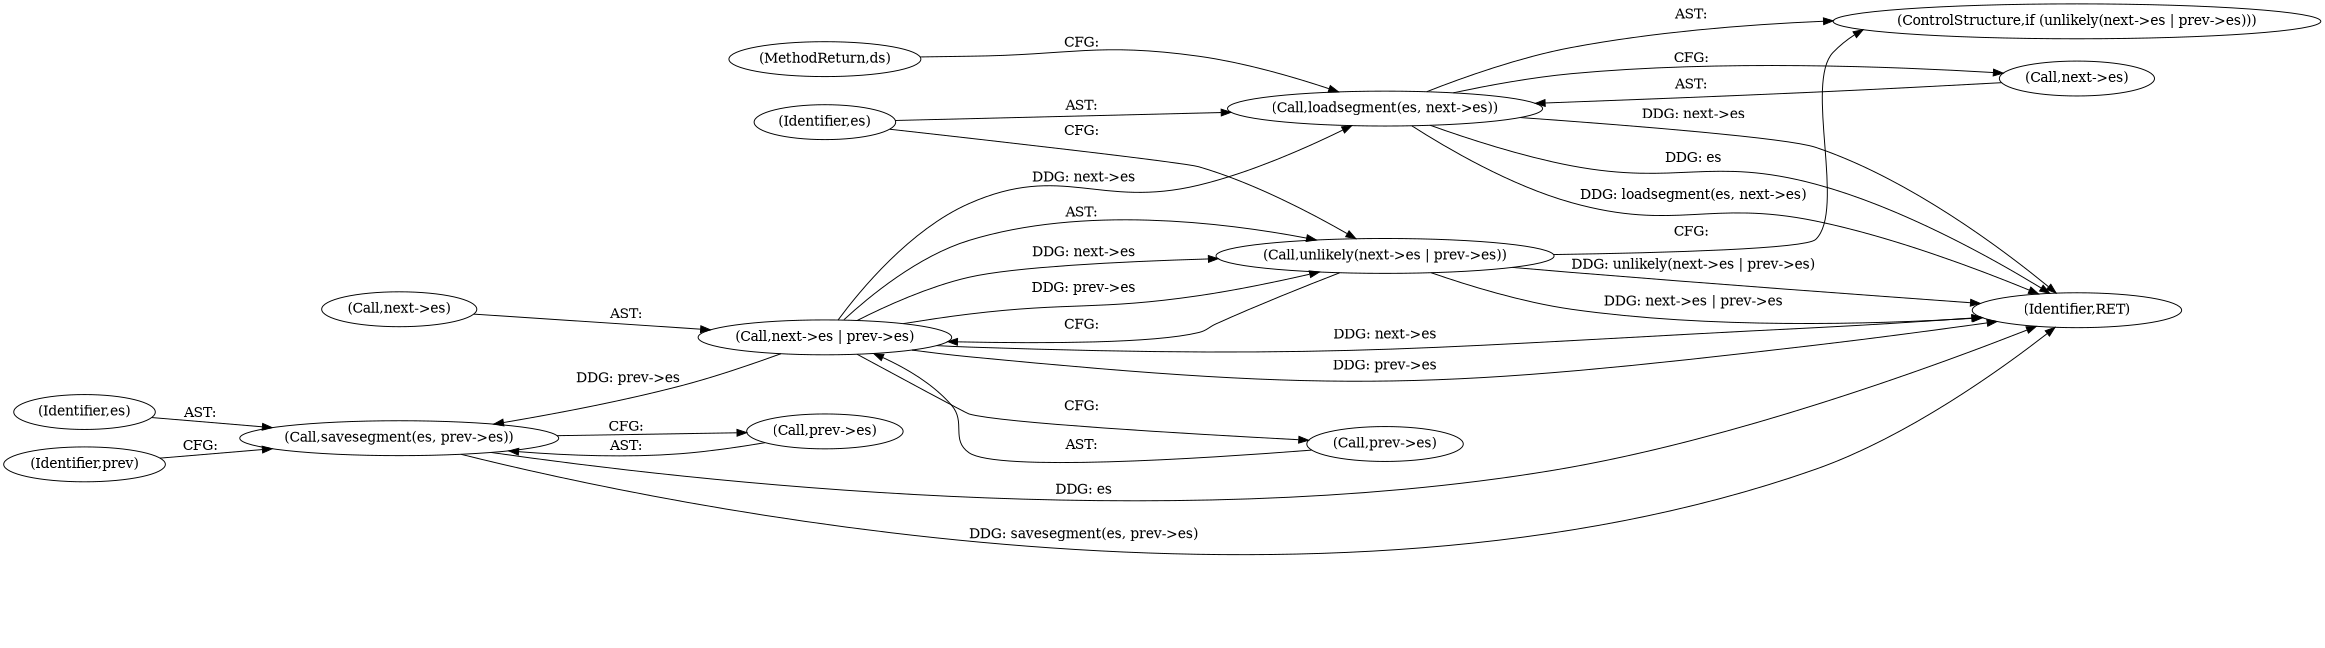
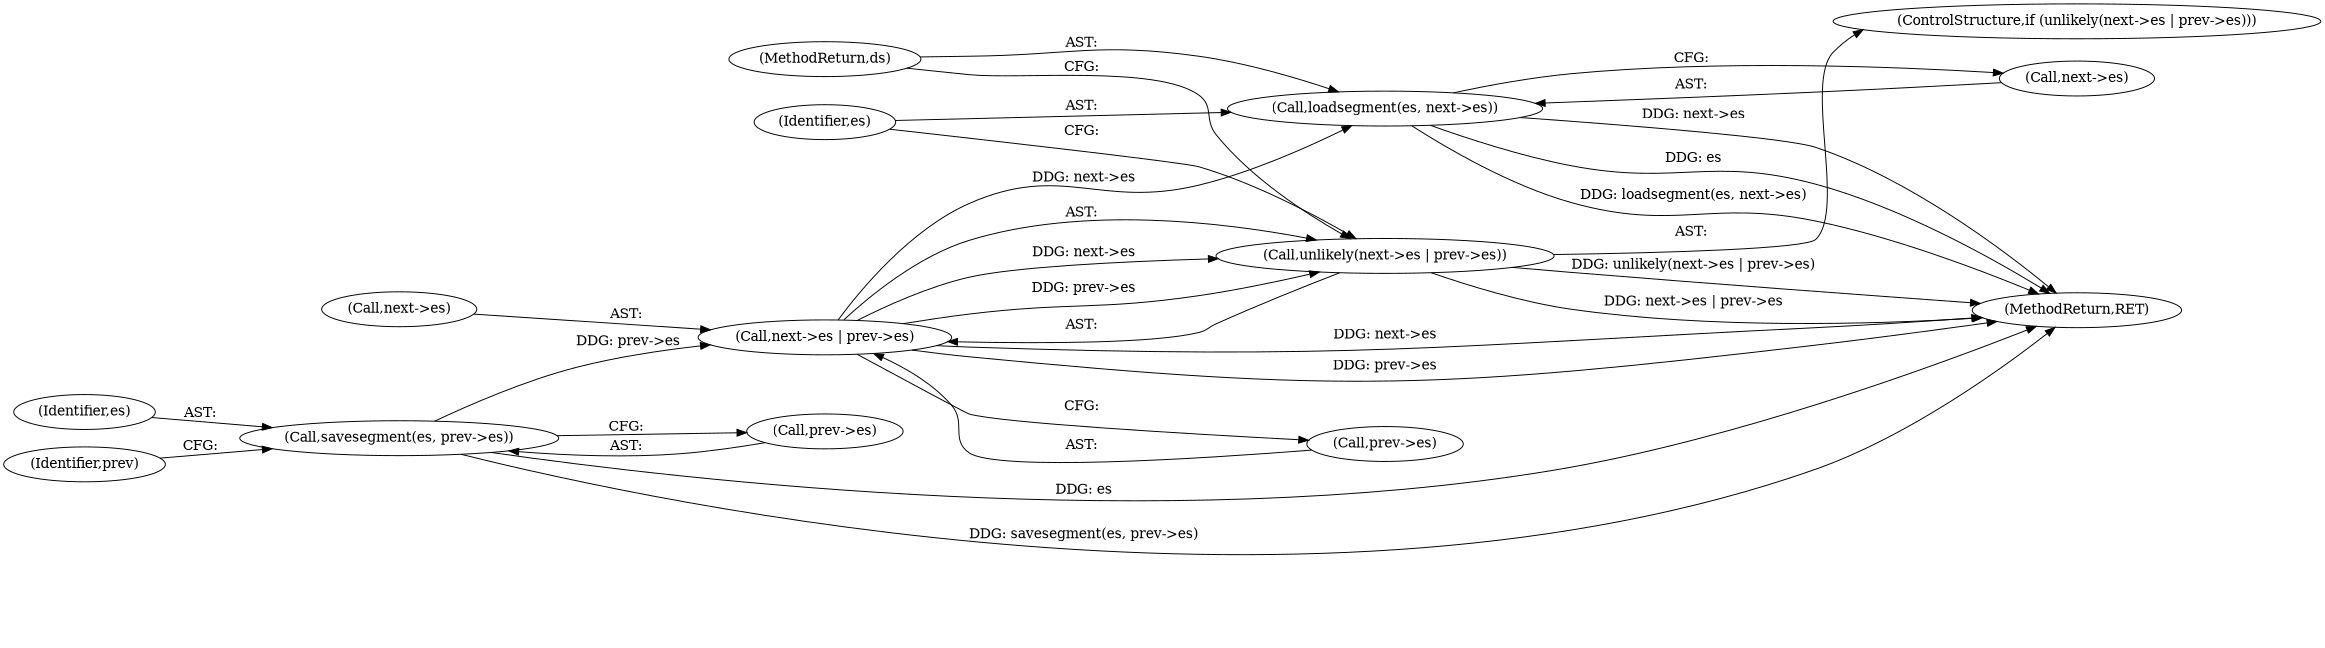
(1622, 39) -> none
(1084, 43) -> (1084, 43)
none -> (1156, 81)
(1694, 232) -> (1694, 232)
(2077, 310) -> (2077, 310)
(1084, 325) -> (1084, 325)
(644, 395) -> (564, 371)
